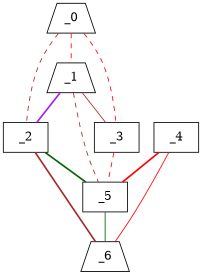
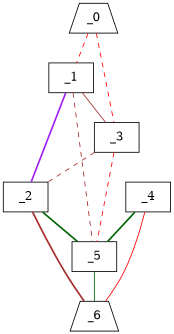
(35, 75) -> (71, 167)
(71, 78) -> (71, 78)
(141, 167) -> (121, 227)
